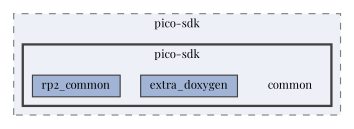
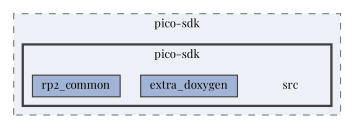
(290, 86) -> (290, 86)
